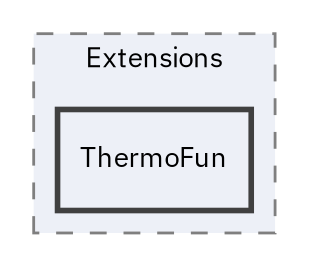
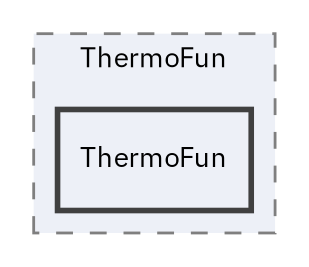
(154, 60) -> (154, 60)
